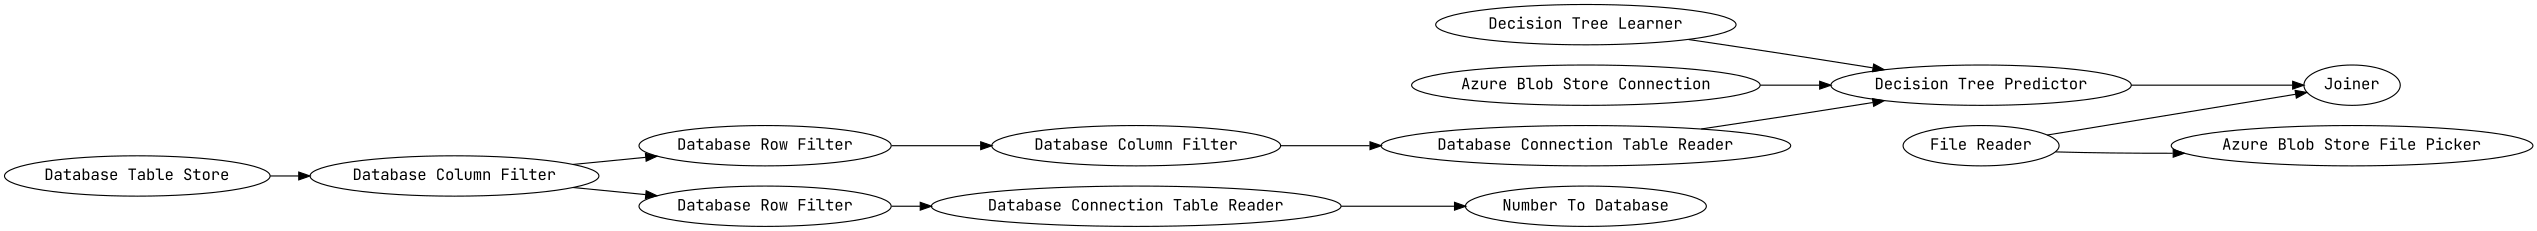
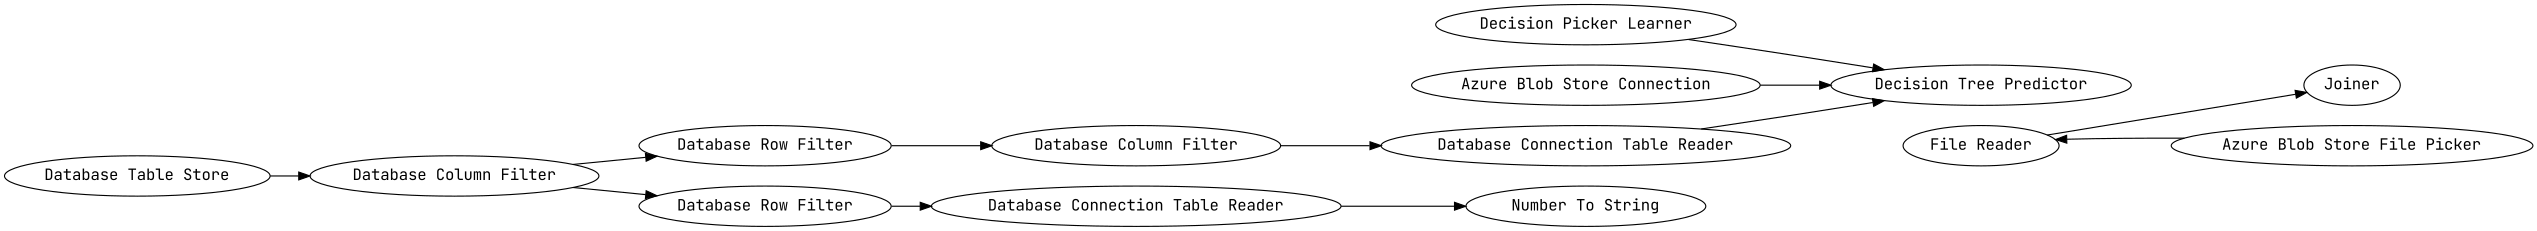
(1586, 25) -> (1586, 25)
(2212, 85) -> none
(2114, 153) -> (2126, 138)
(1586, 206) -> (1586, 206)
